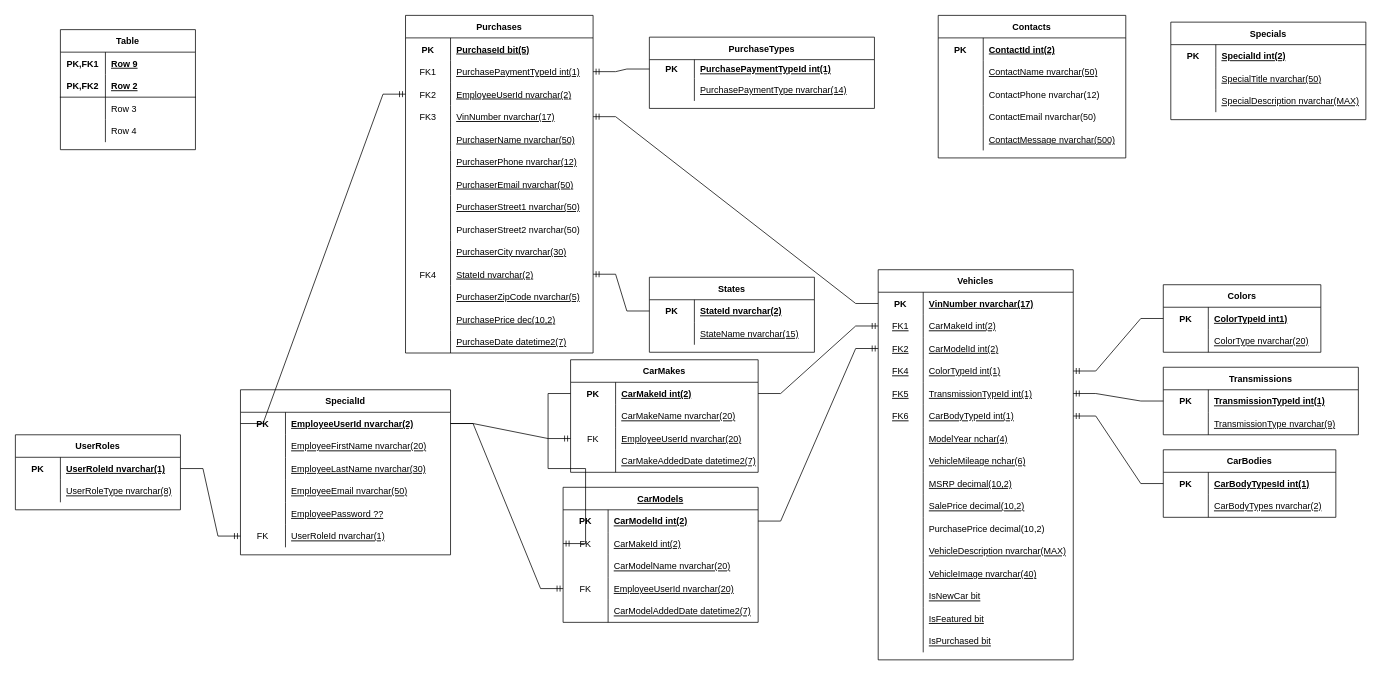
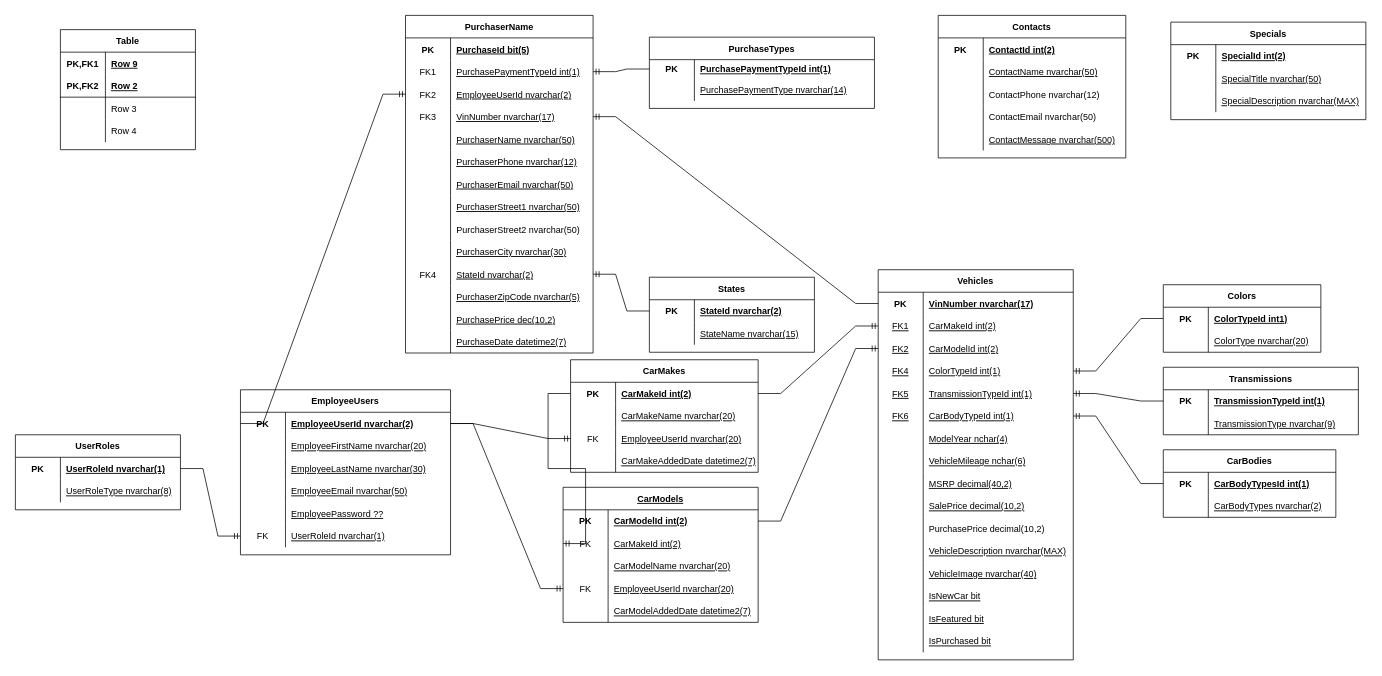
(499, 27) -> (499, 27)
(345, 401) -> (345, 401)
(969, 484) -> (969, 484)
